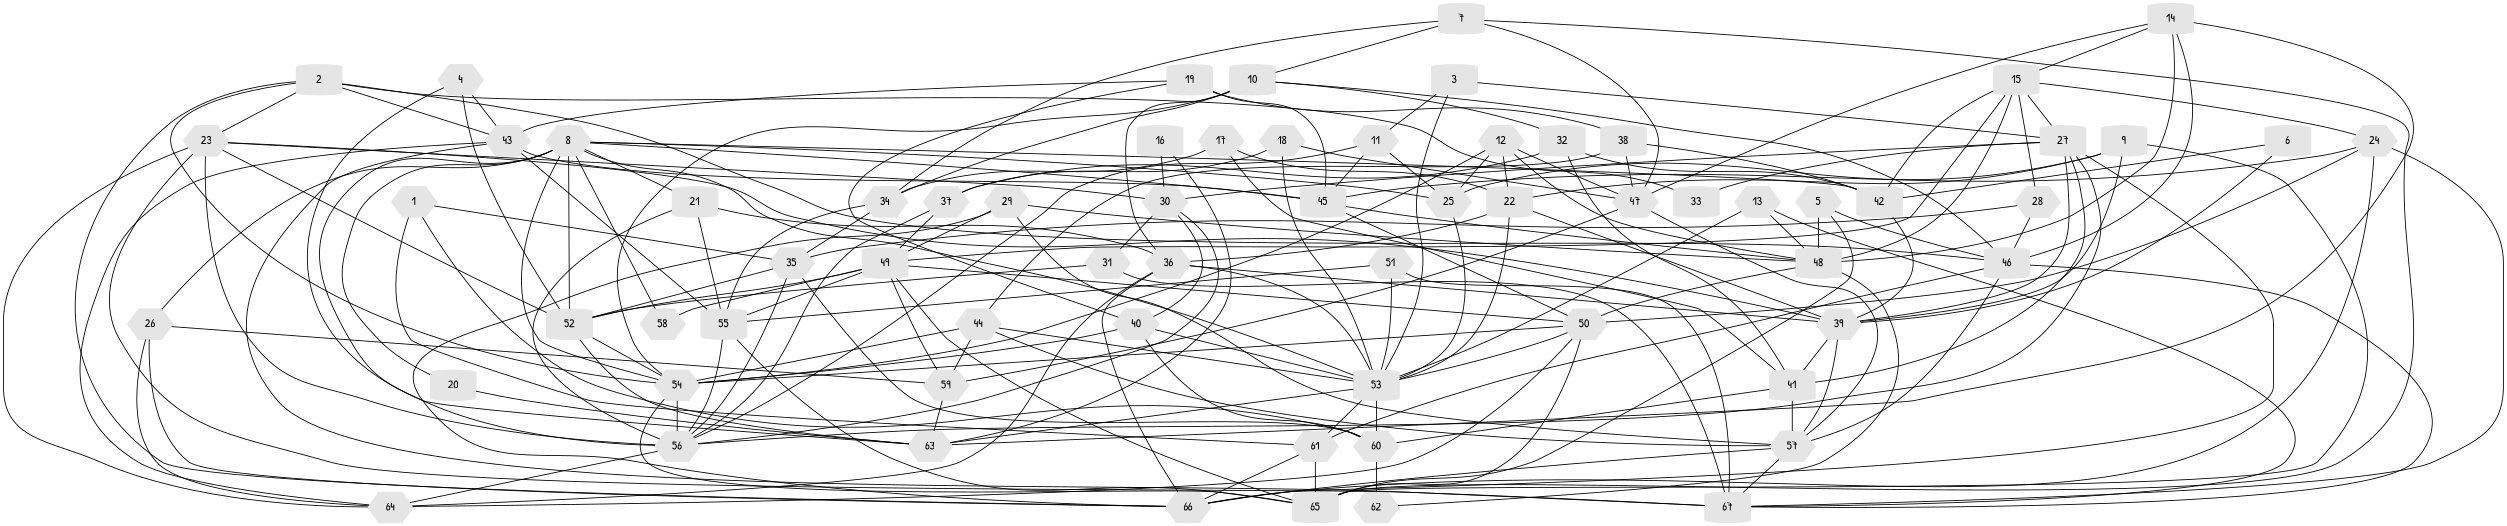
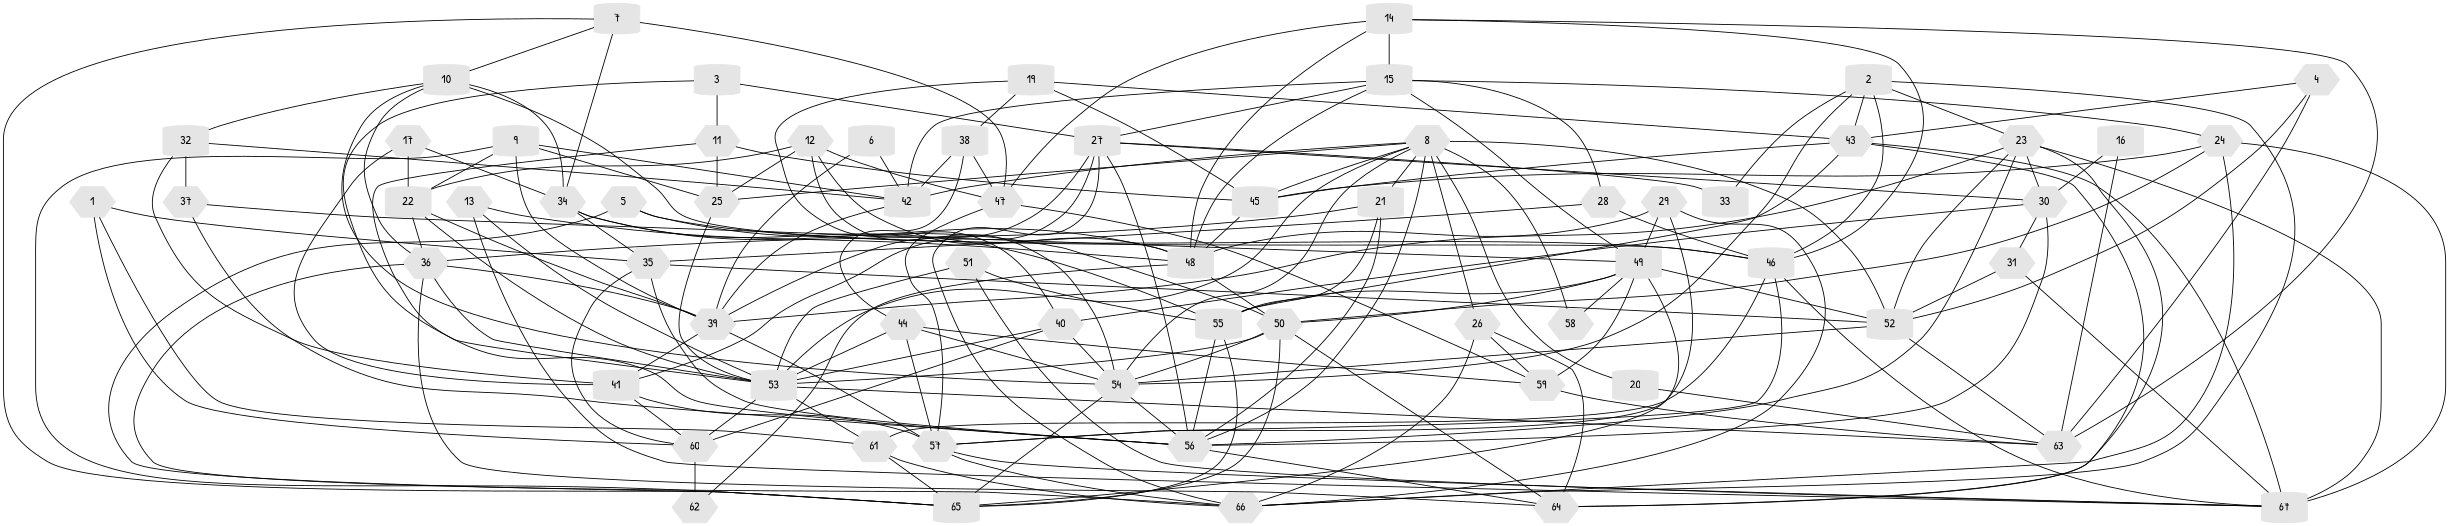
(1282, 141) -> none
none -> (712, 171)
(1451, 262) -> (925, 234)
